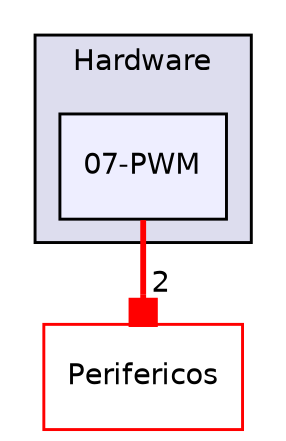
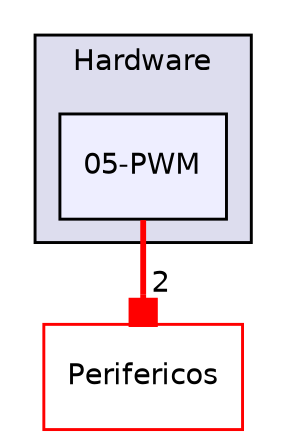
(143, 167) -> (143, 167)
